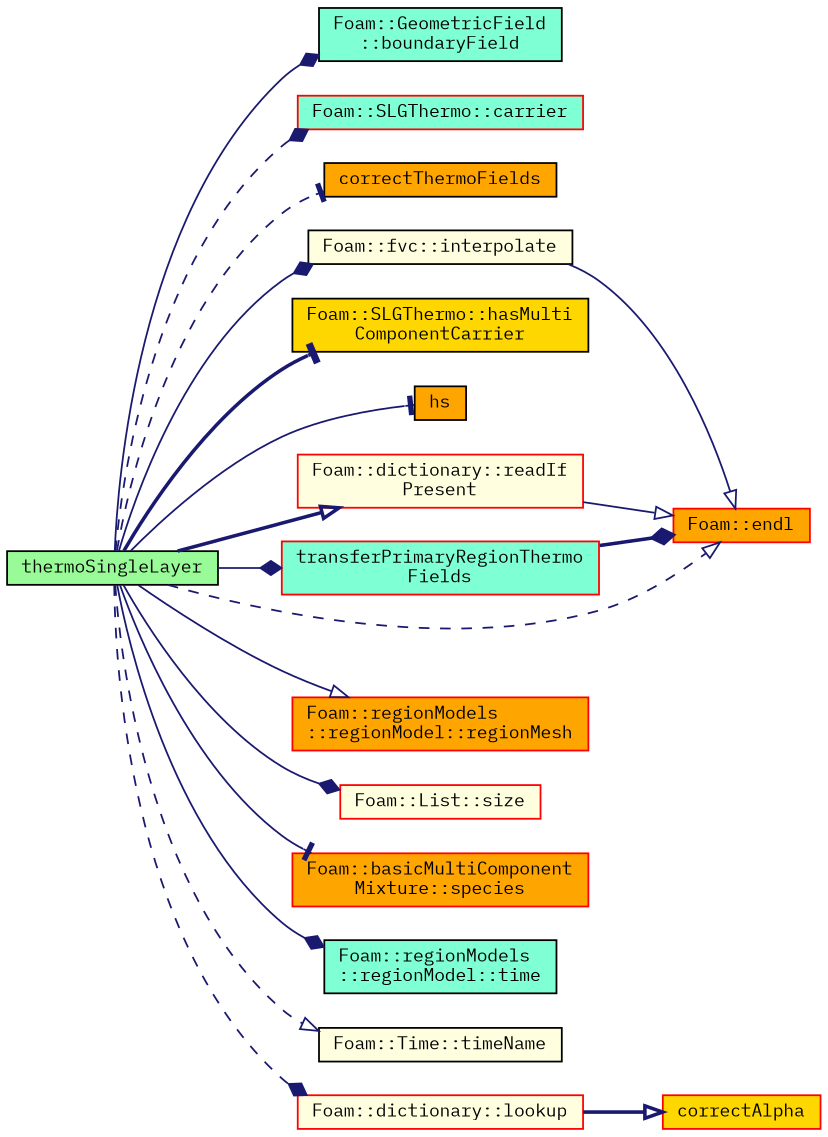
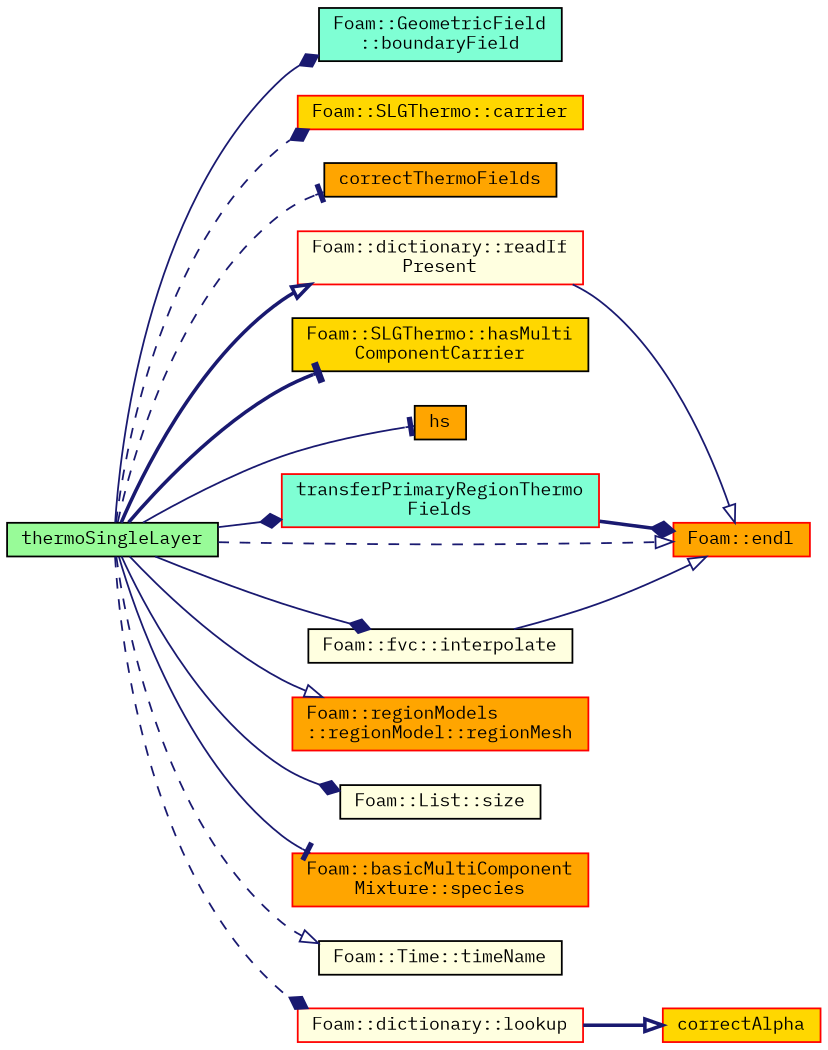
(440, 113) -> (440, 113)
(440, 802) -> (440, 802)
(440, 967) -> none
